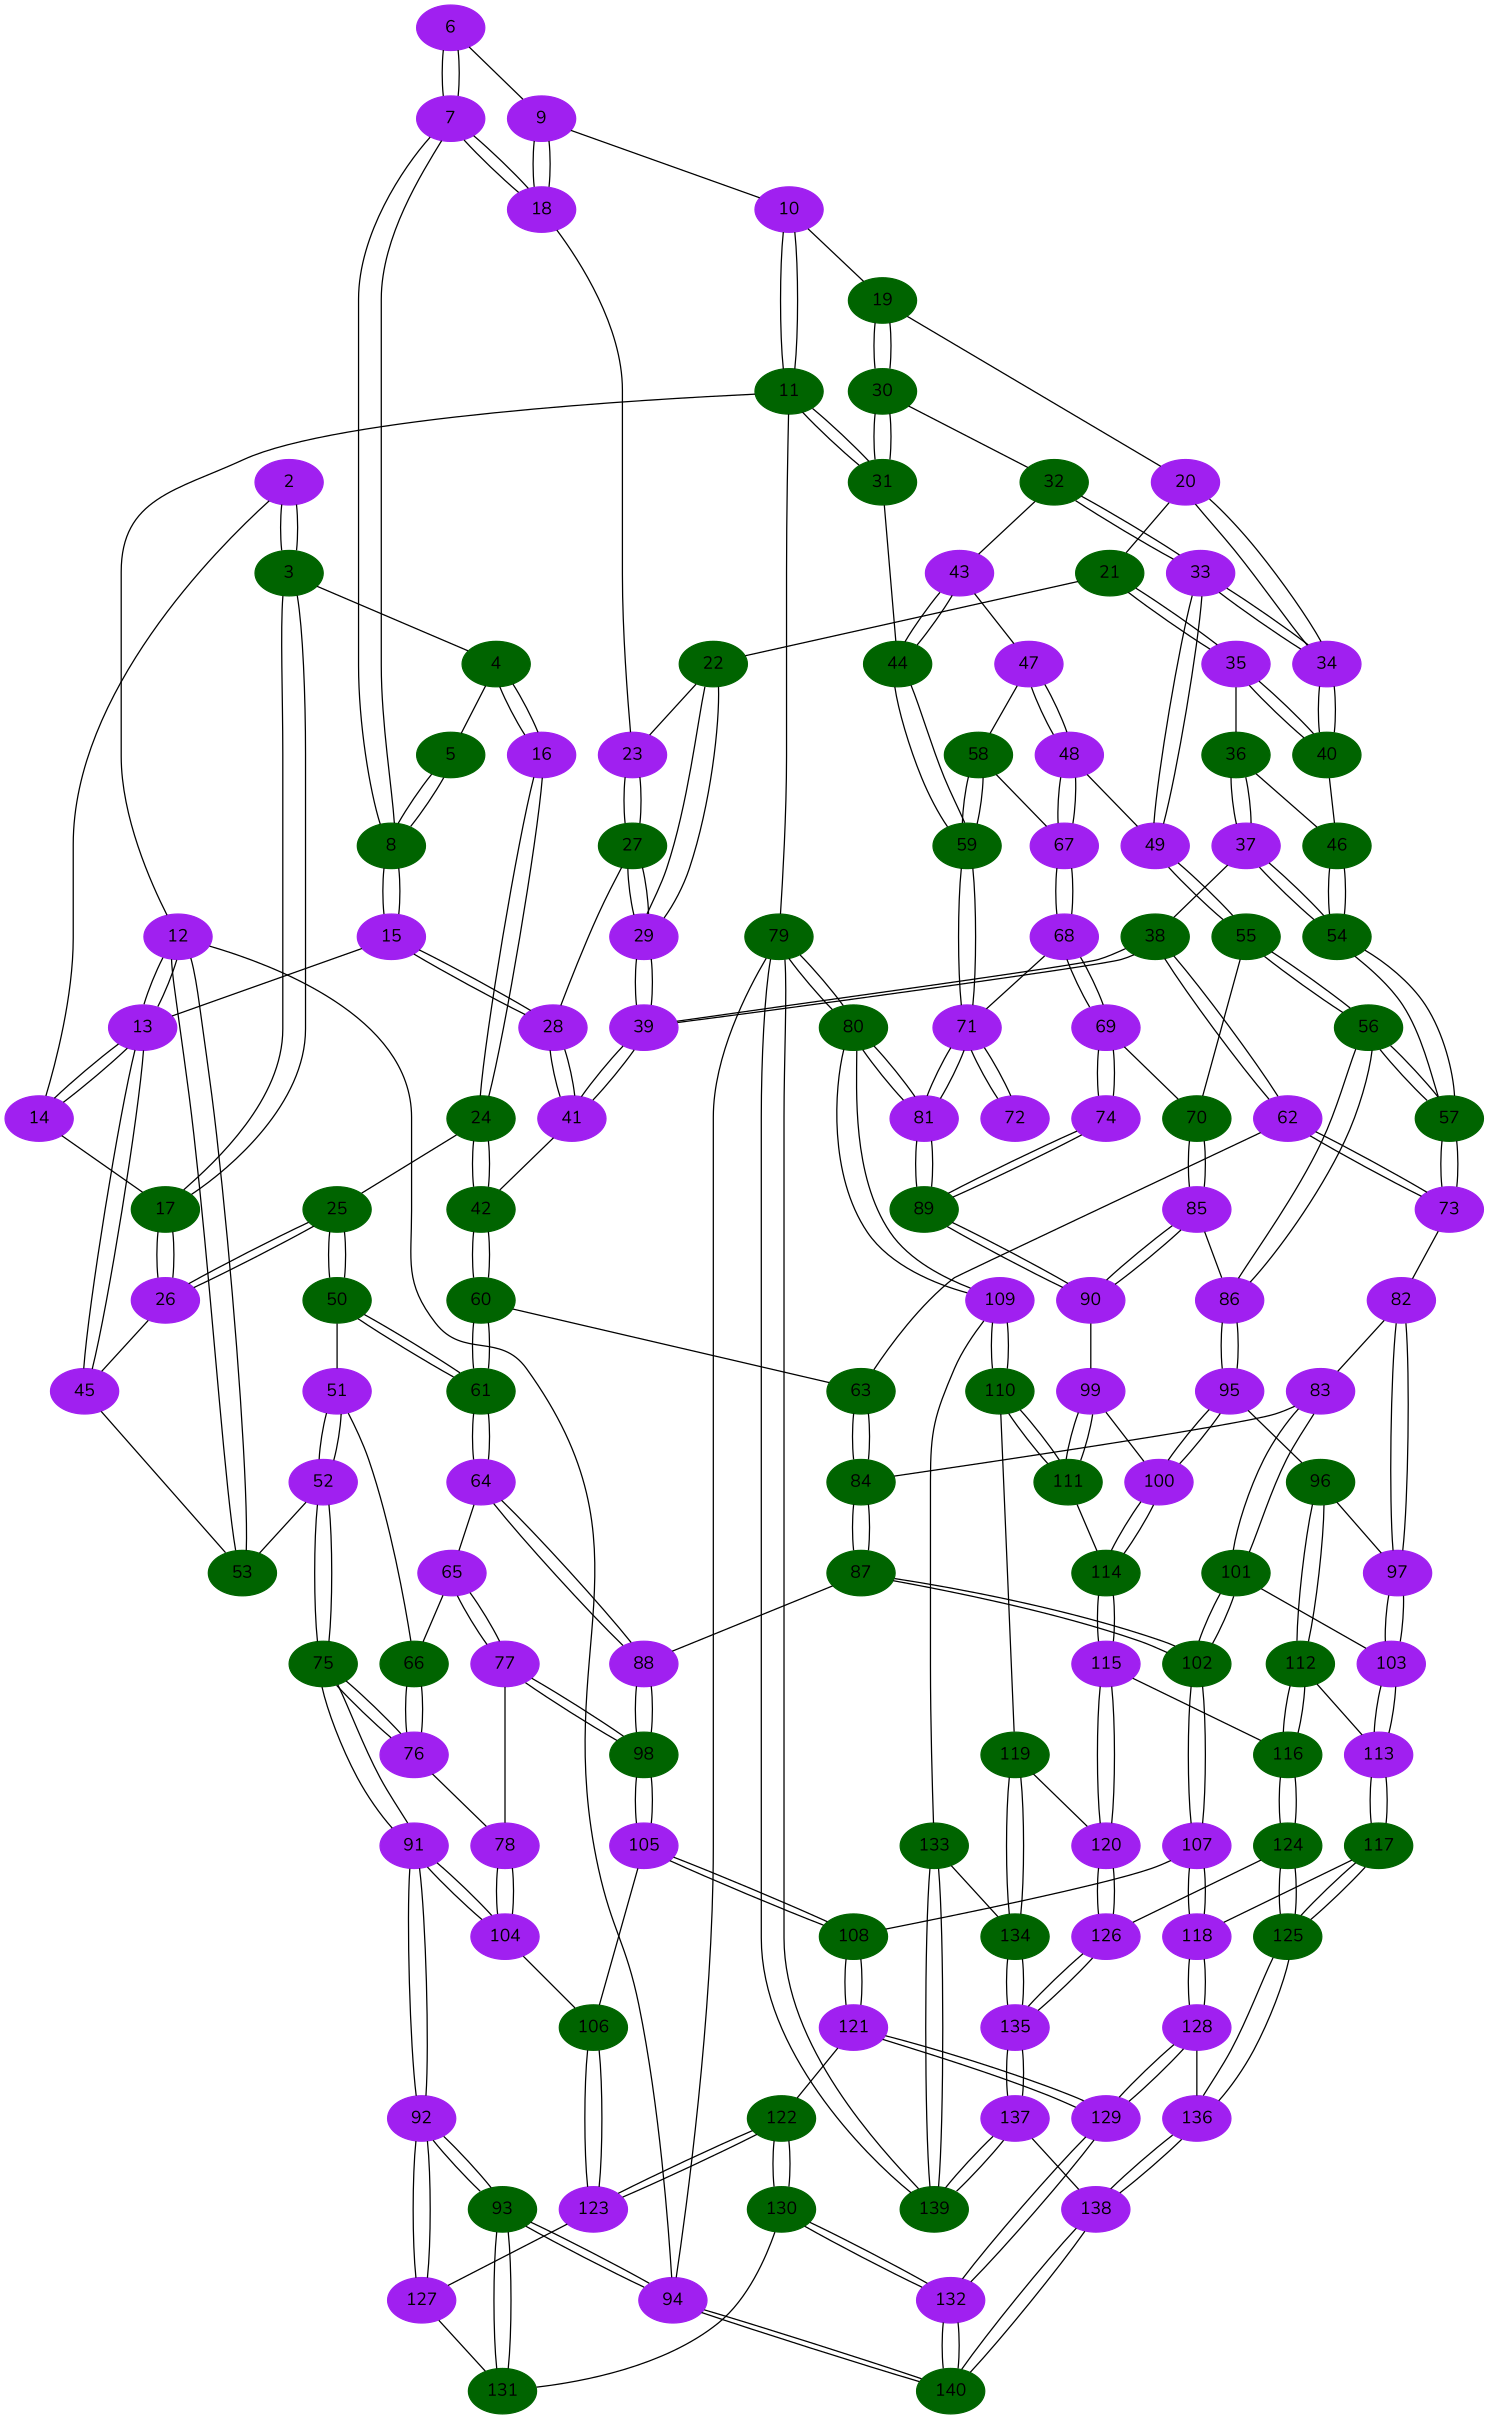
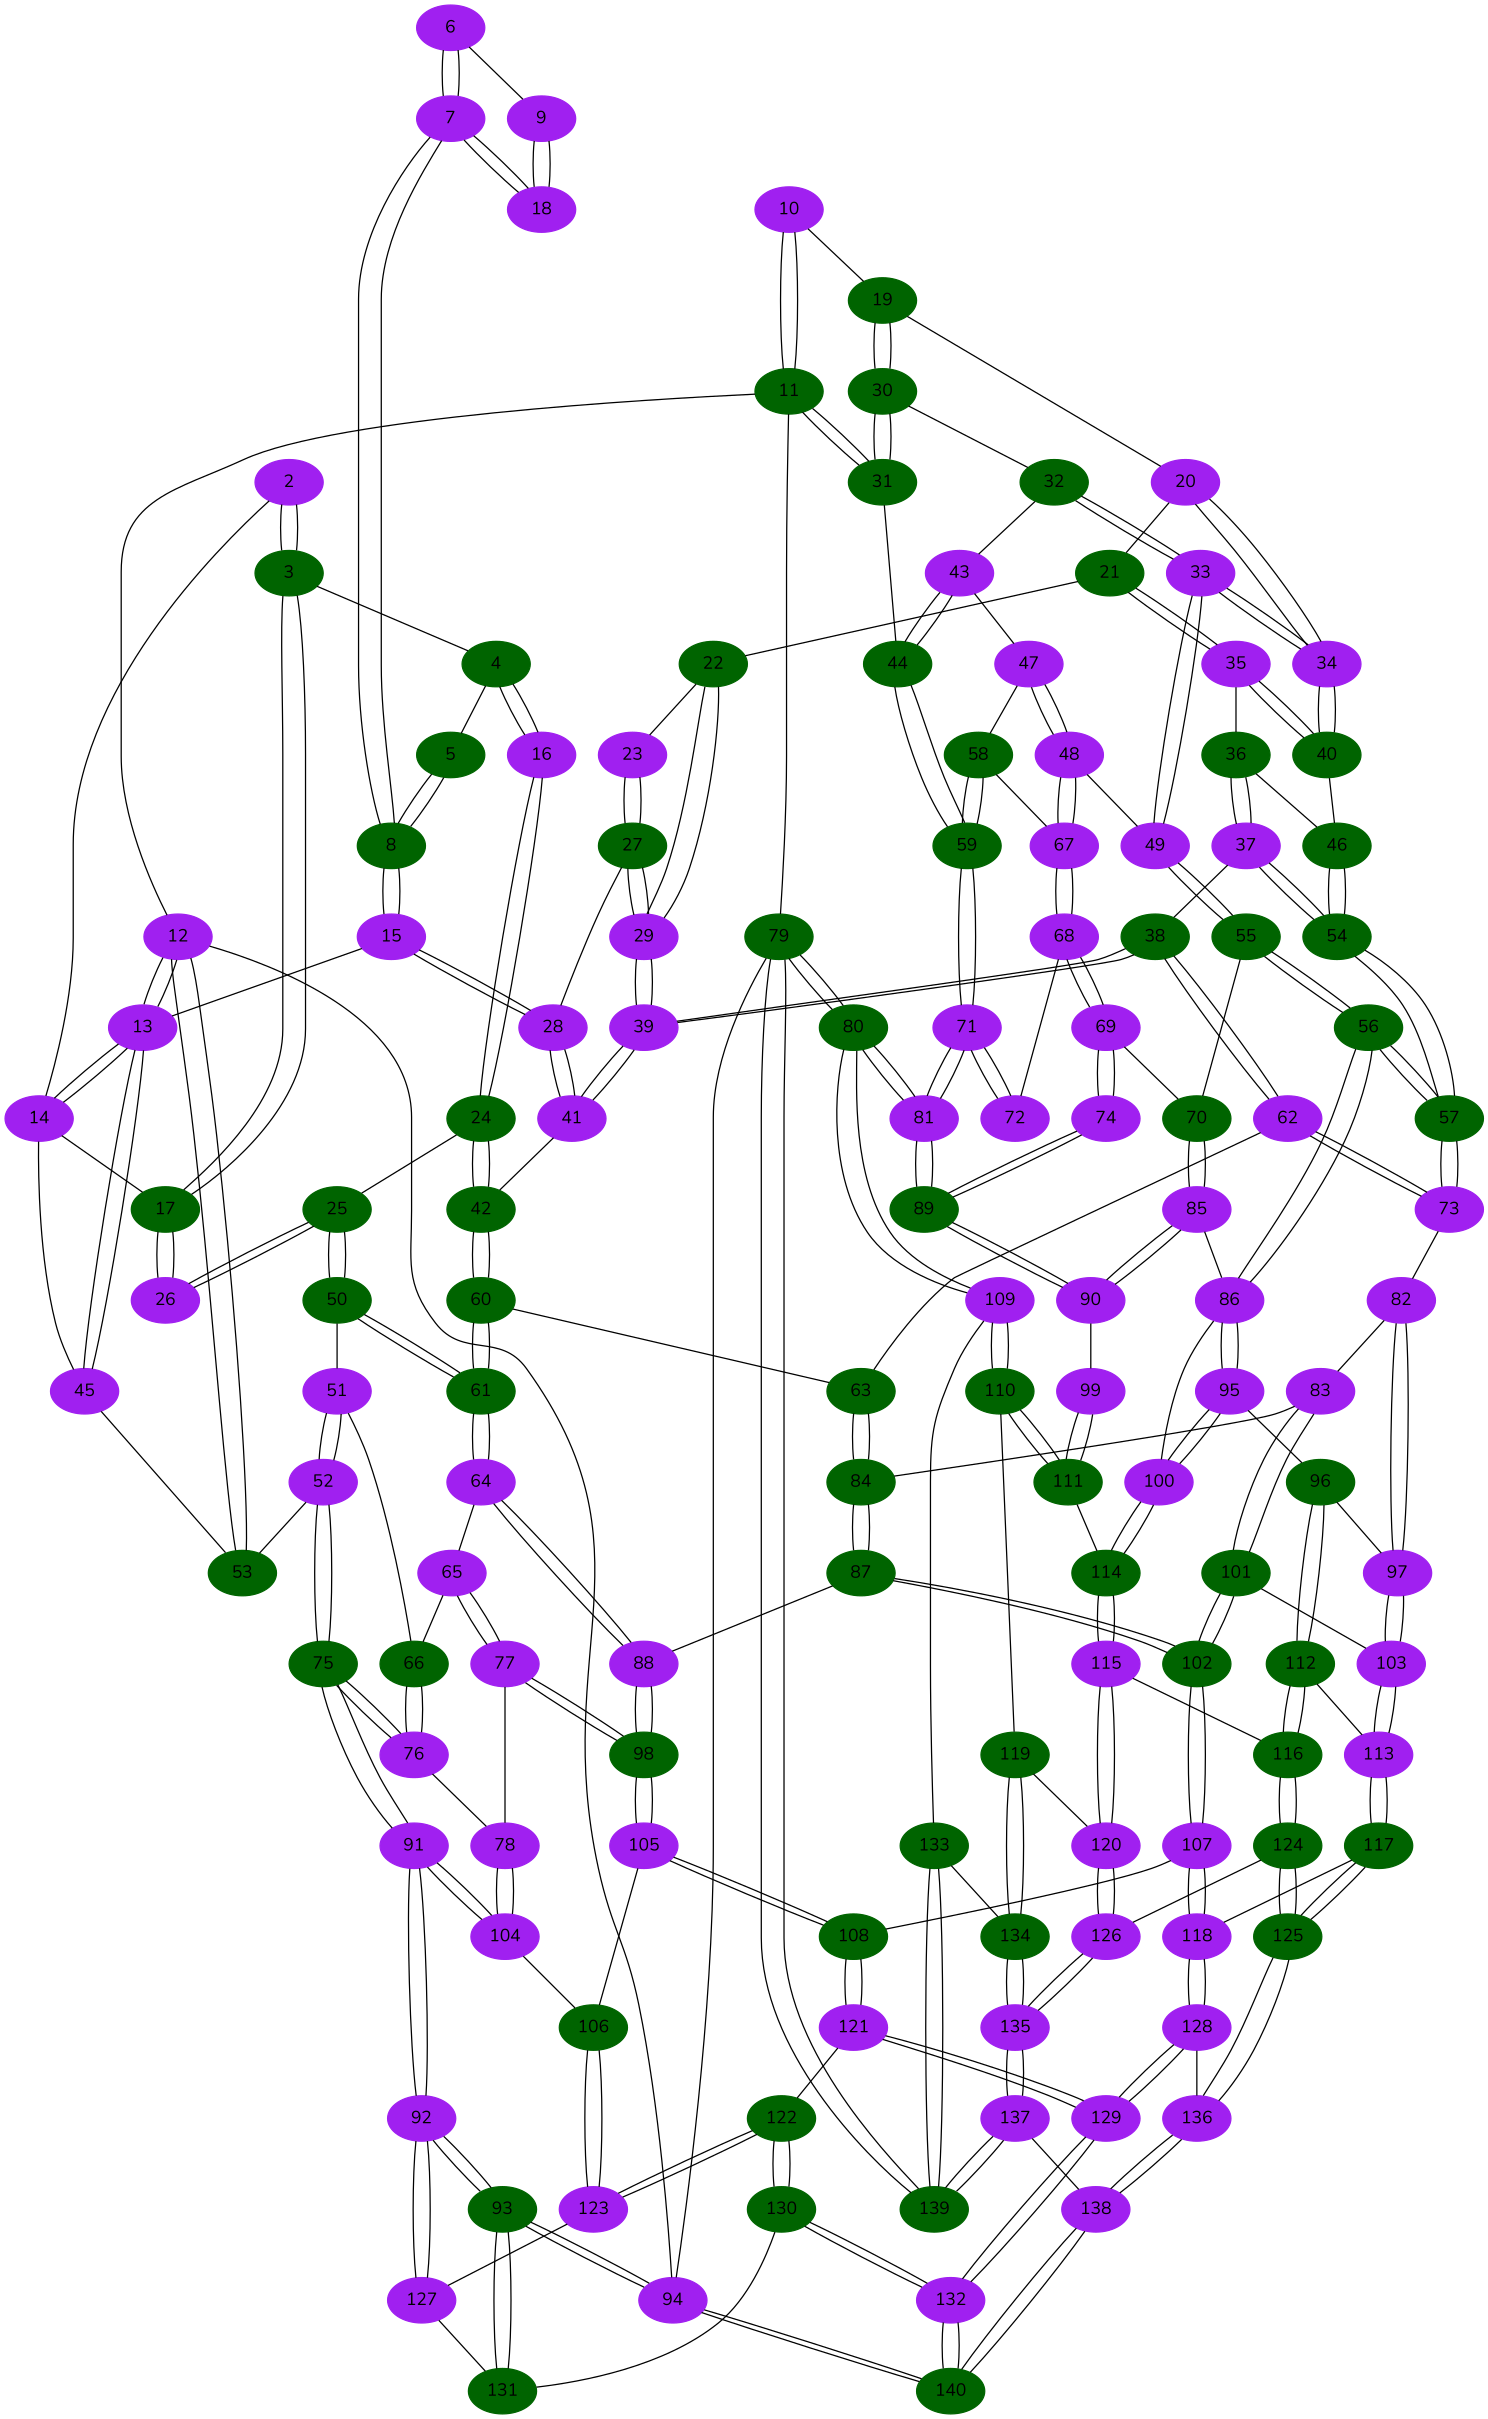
(665, 164) -> none
(622, 473) -> none
(1013, 985) -> (1040, 1028)
(125, 1346) -> (44, 1258)
(1122, 1433) -> (1178, 1386)
